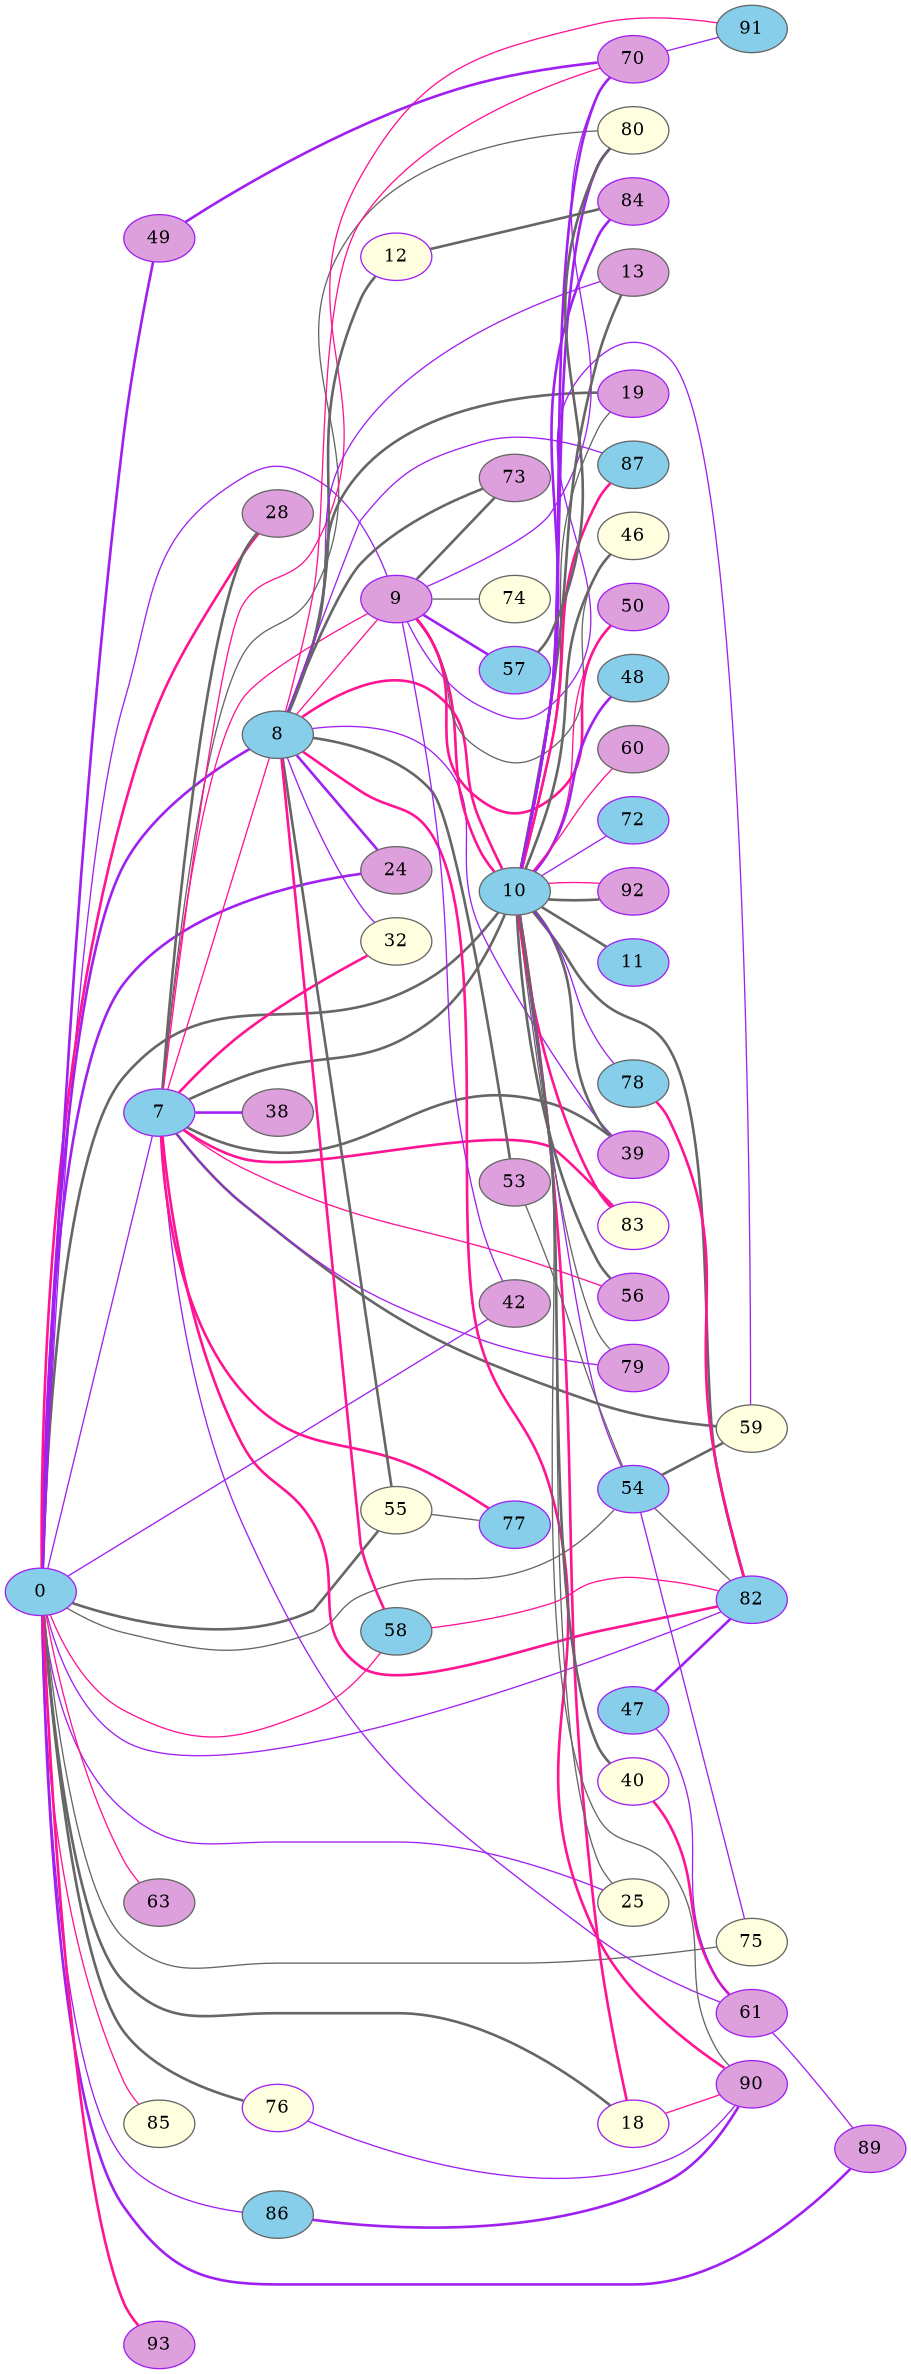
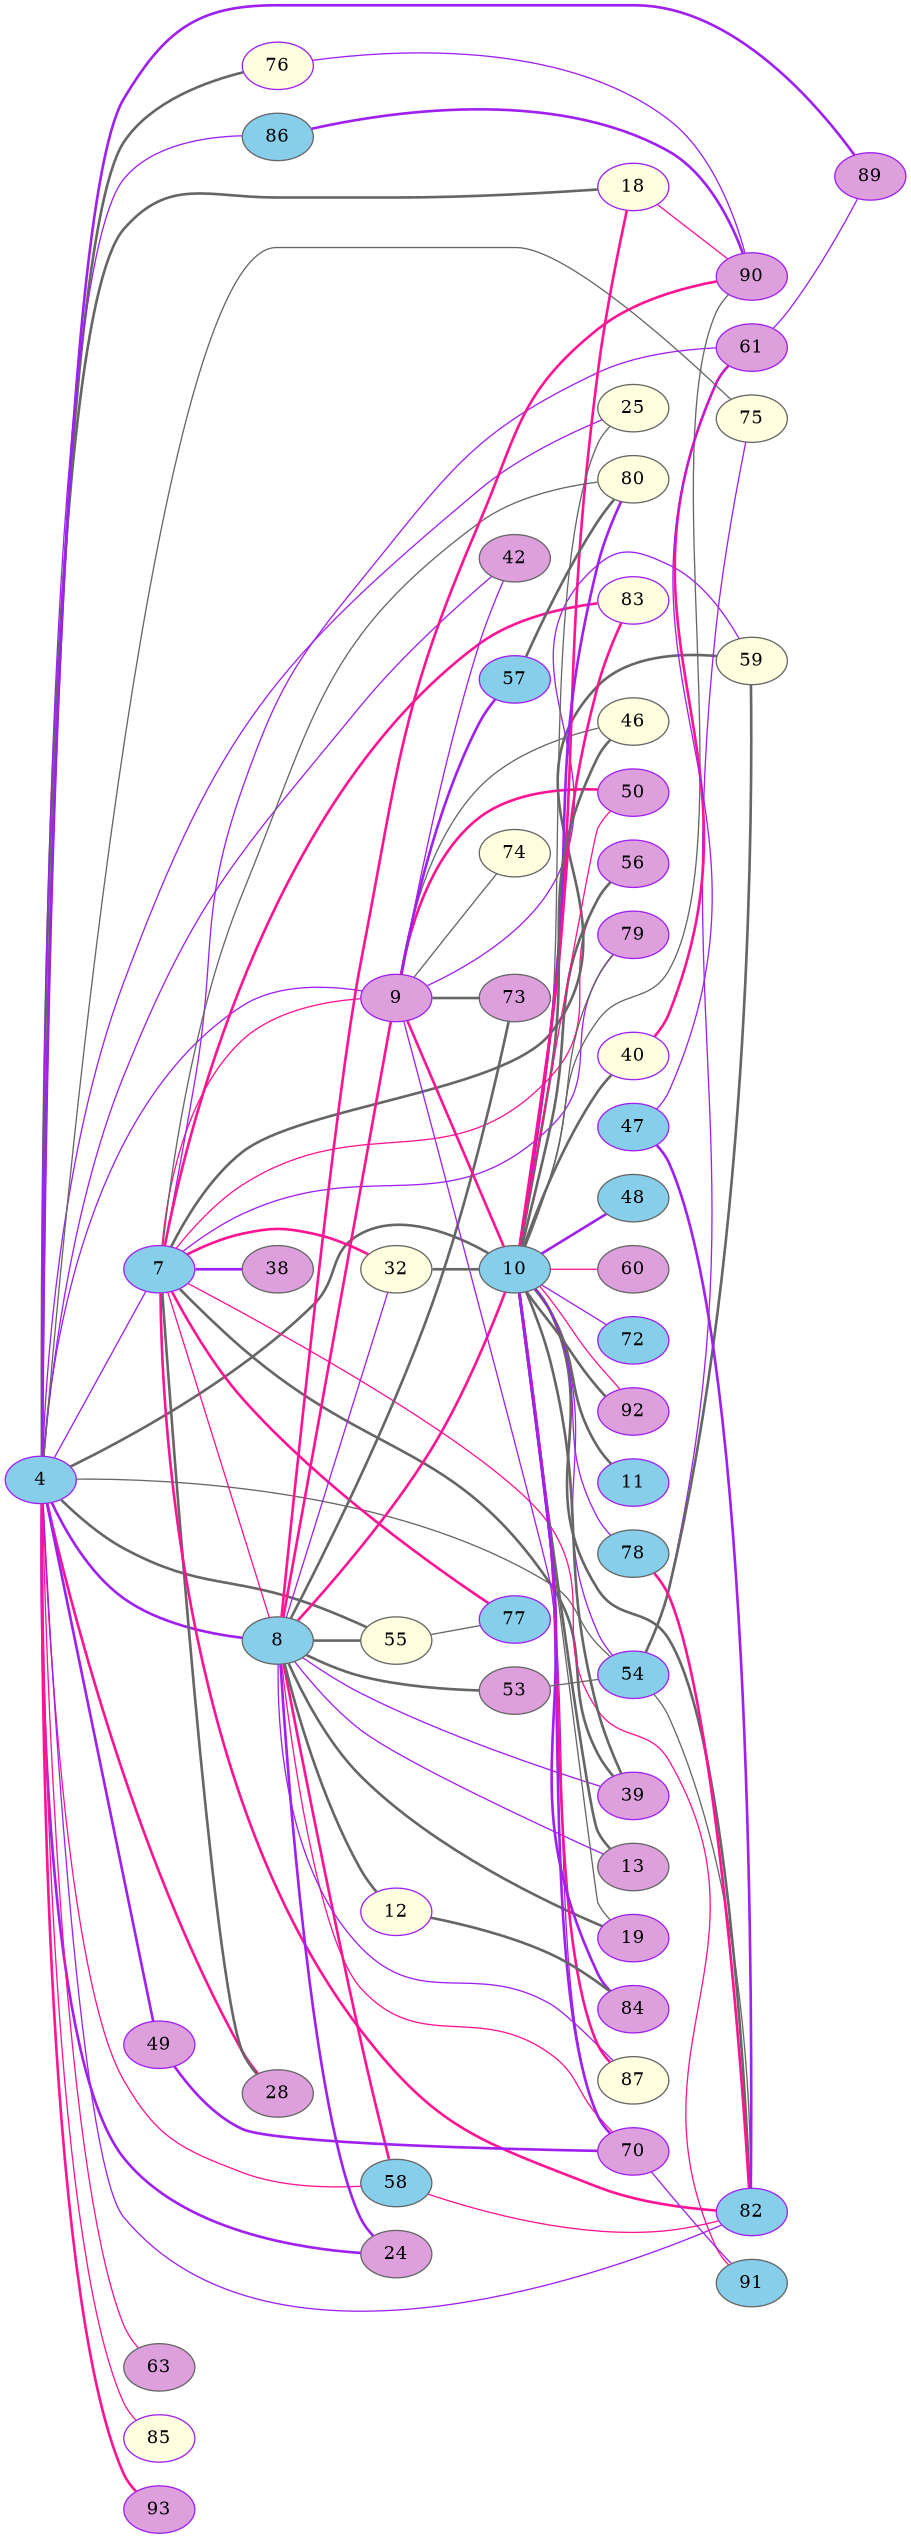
(633, 465) -> (633, 2080)
(337, 667) -> (337, 1319)
(375, 1050) -> (456, 1269)
(41, 1592) -> (41, 1480)
(159, 2124) -> (159, 2438)
